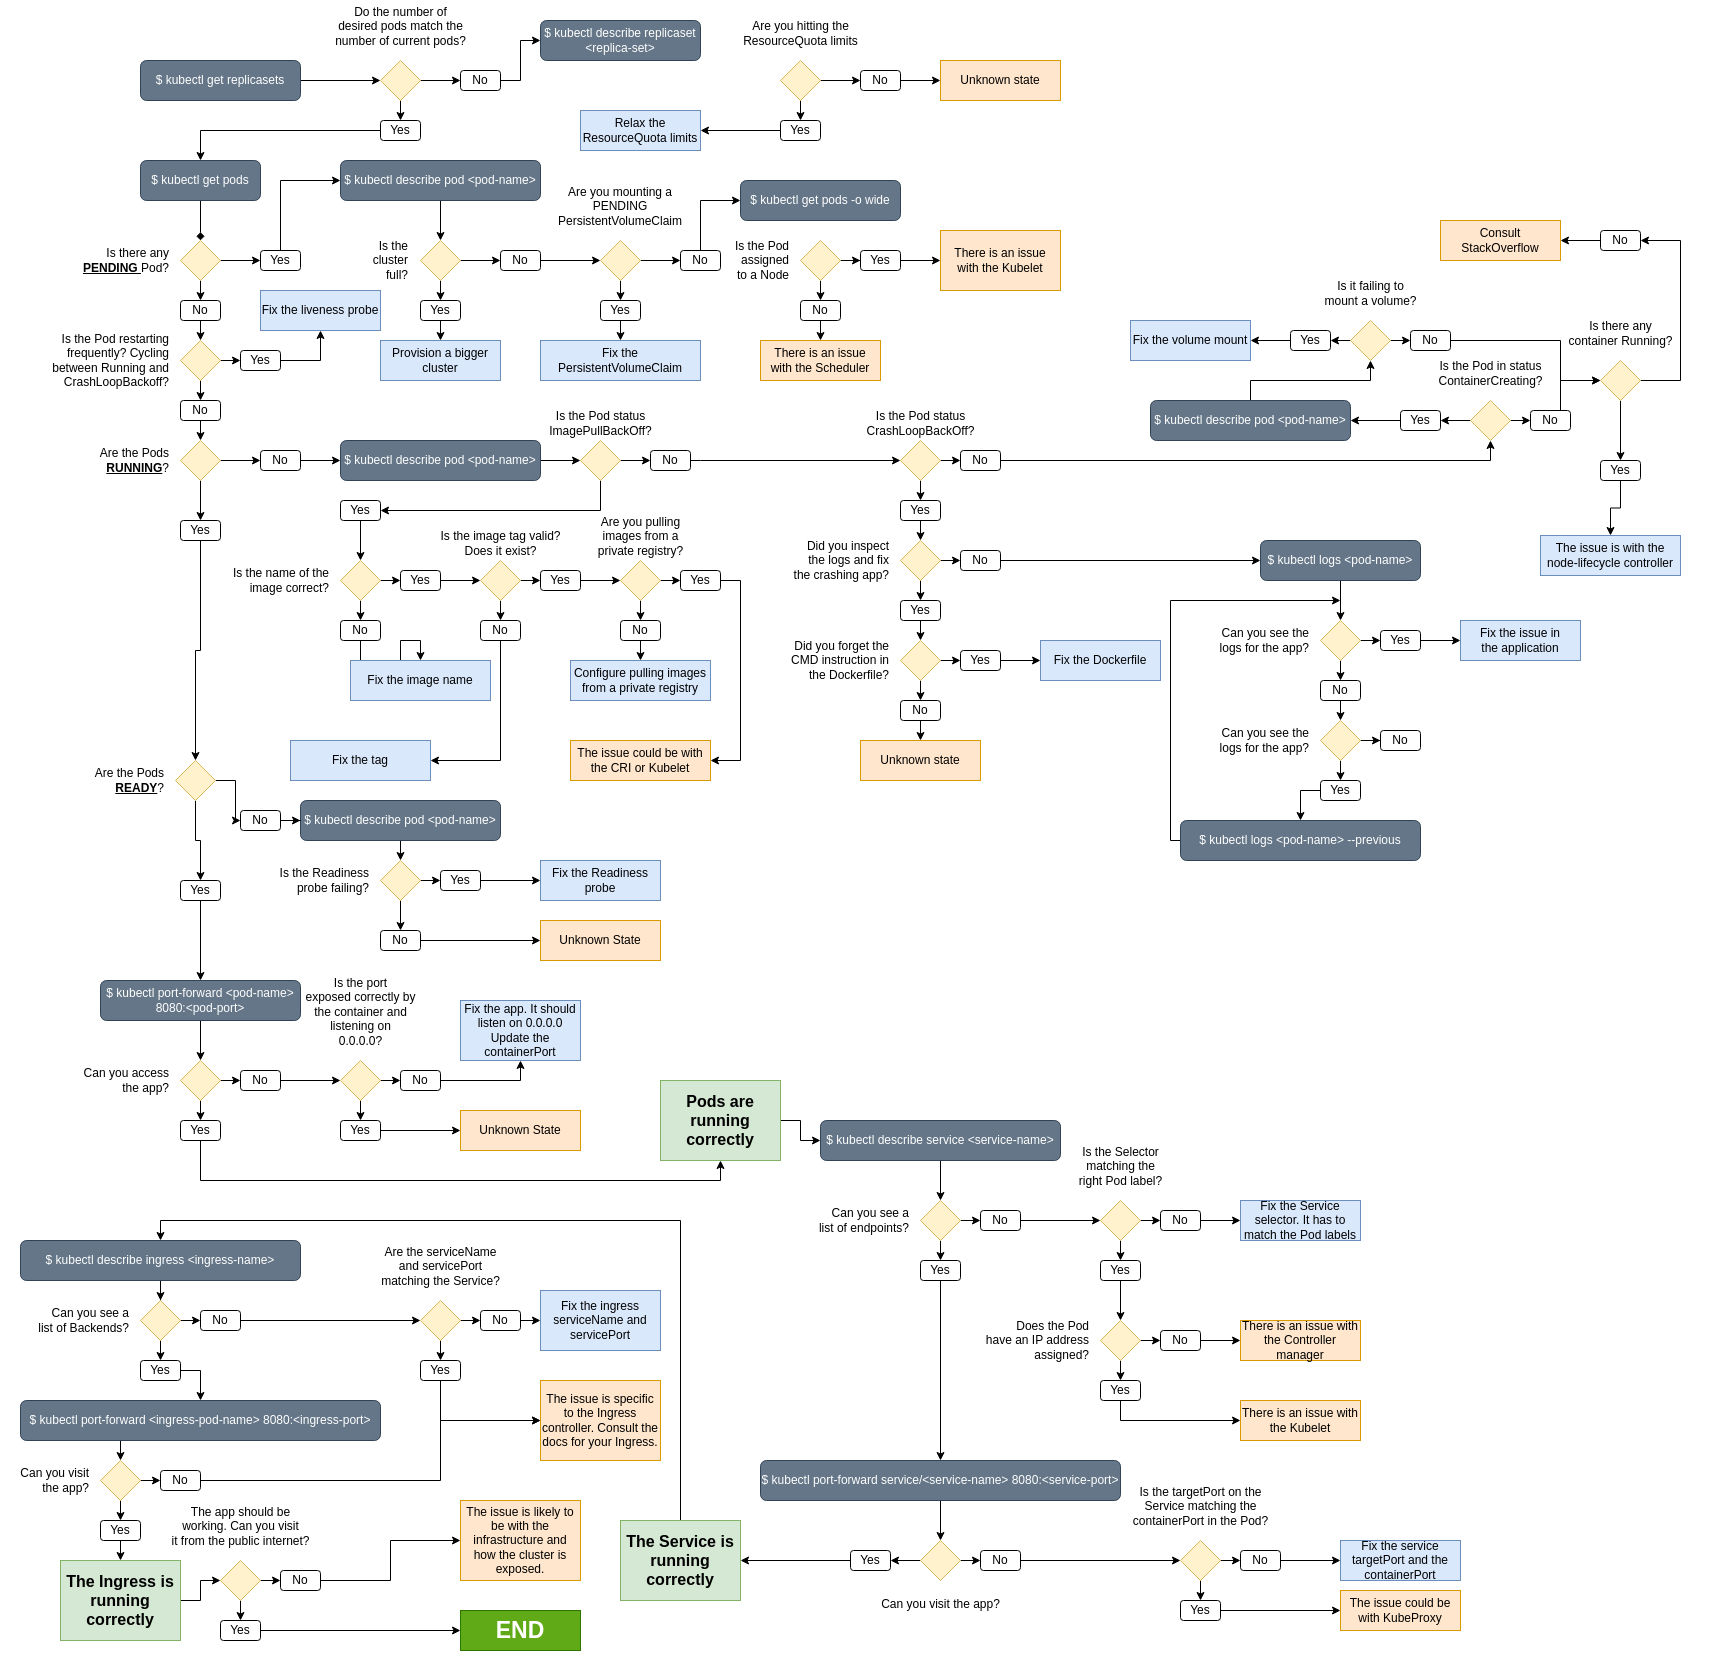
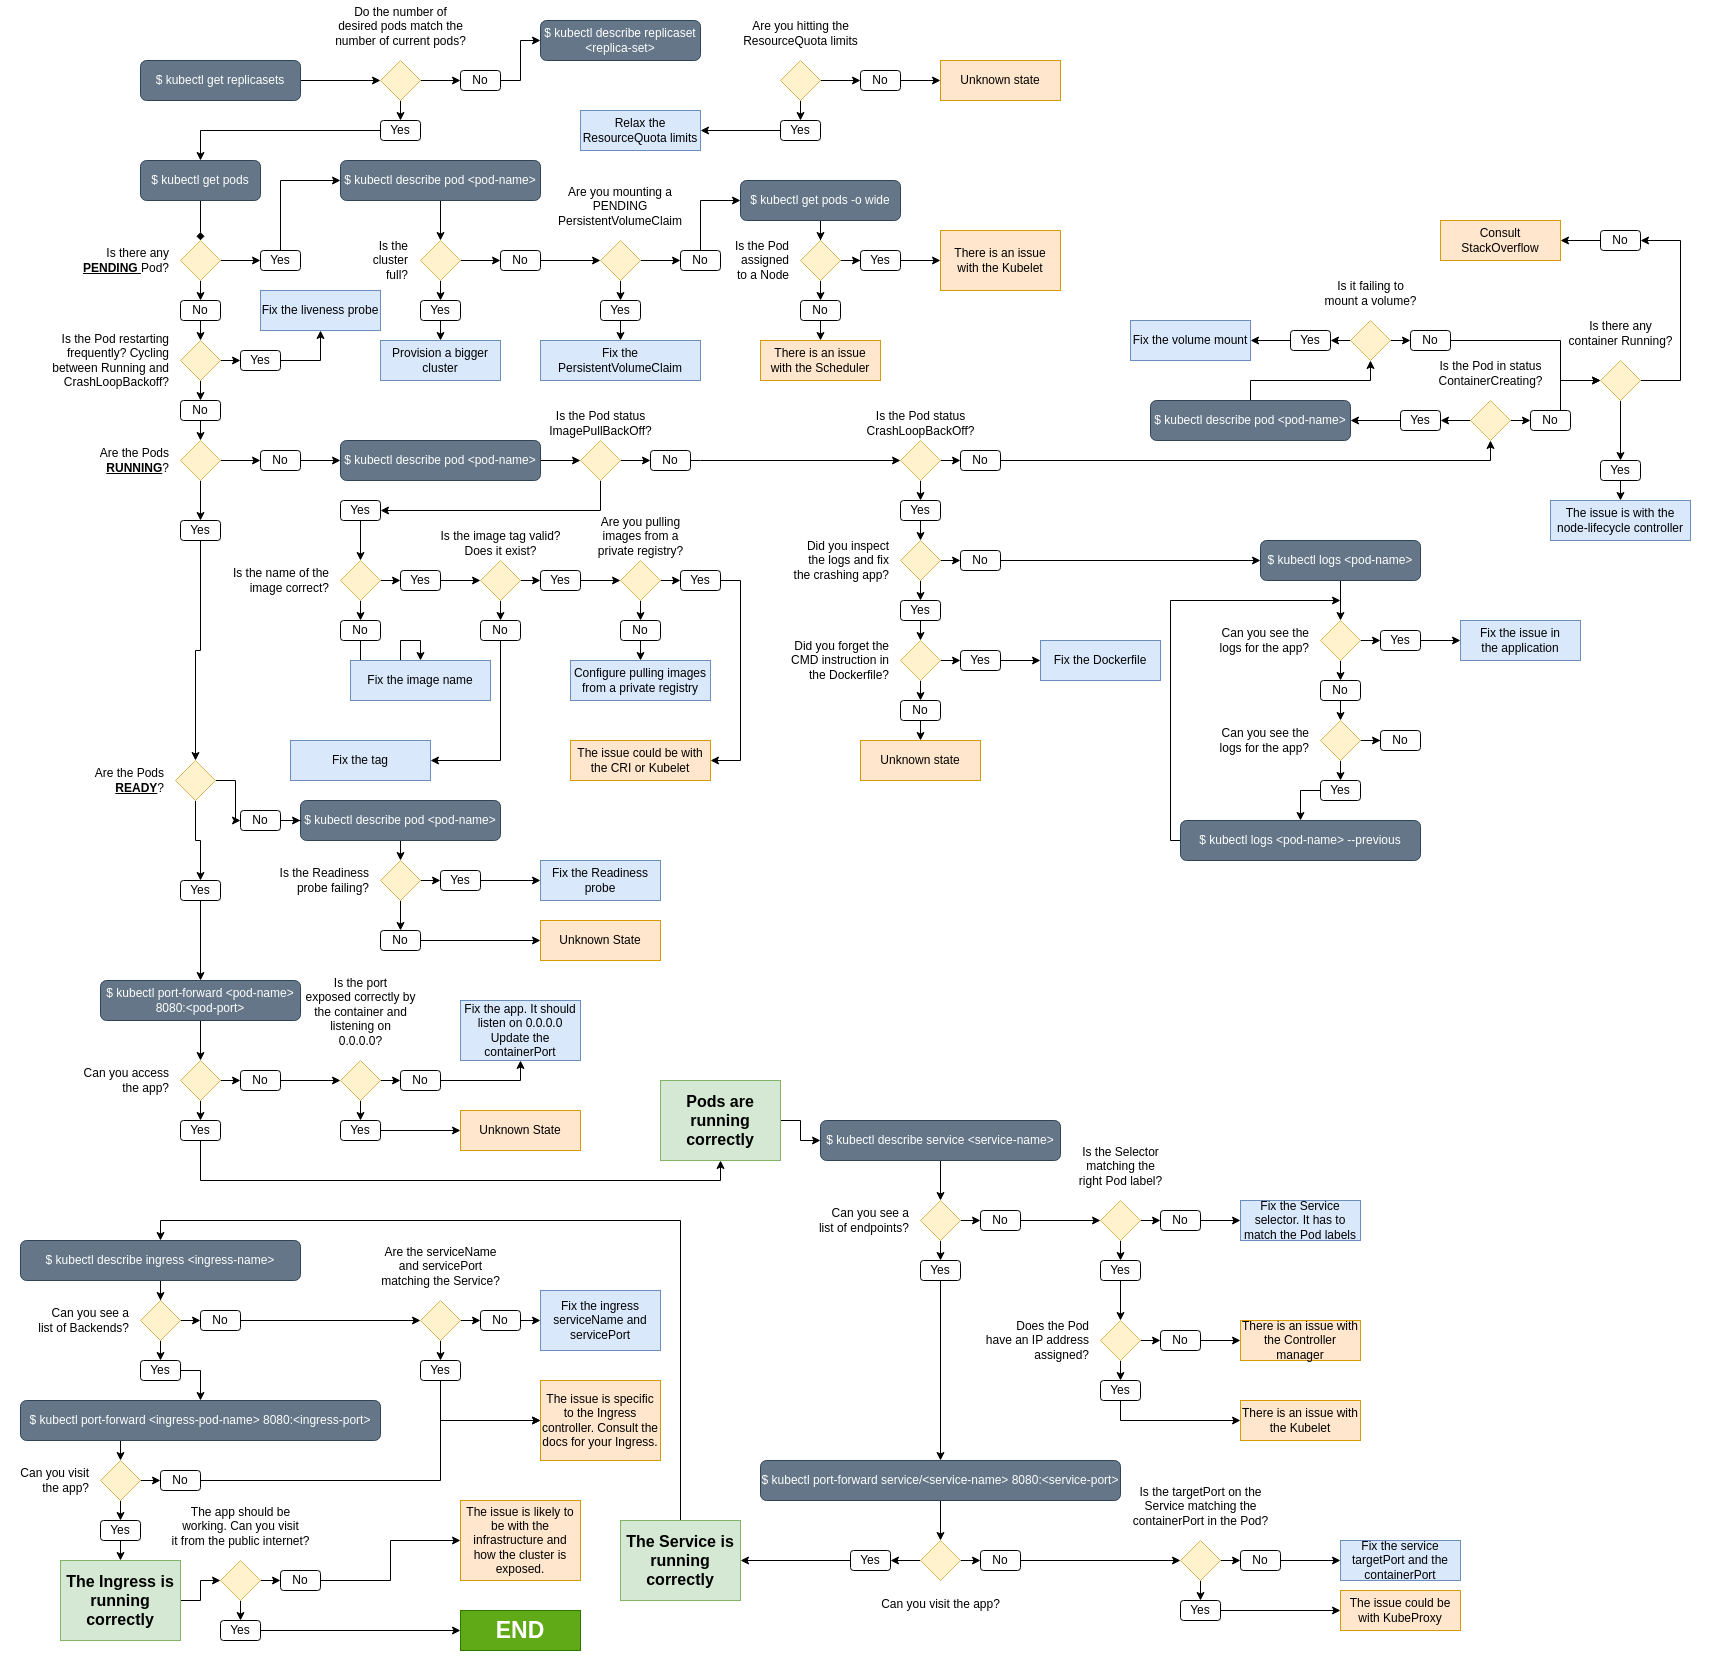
none -> (821, 235)
(1611, 556) -> (1621, 521)
